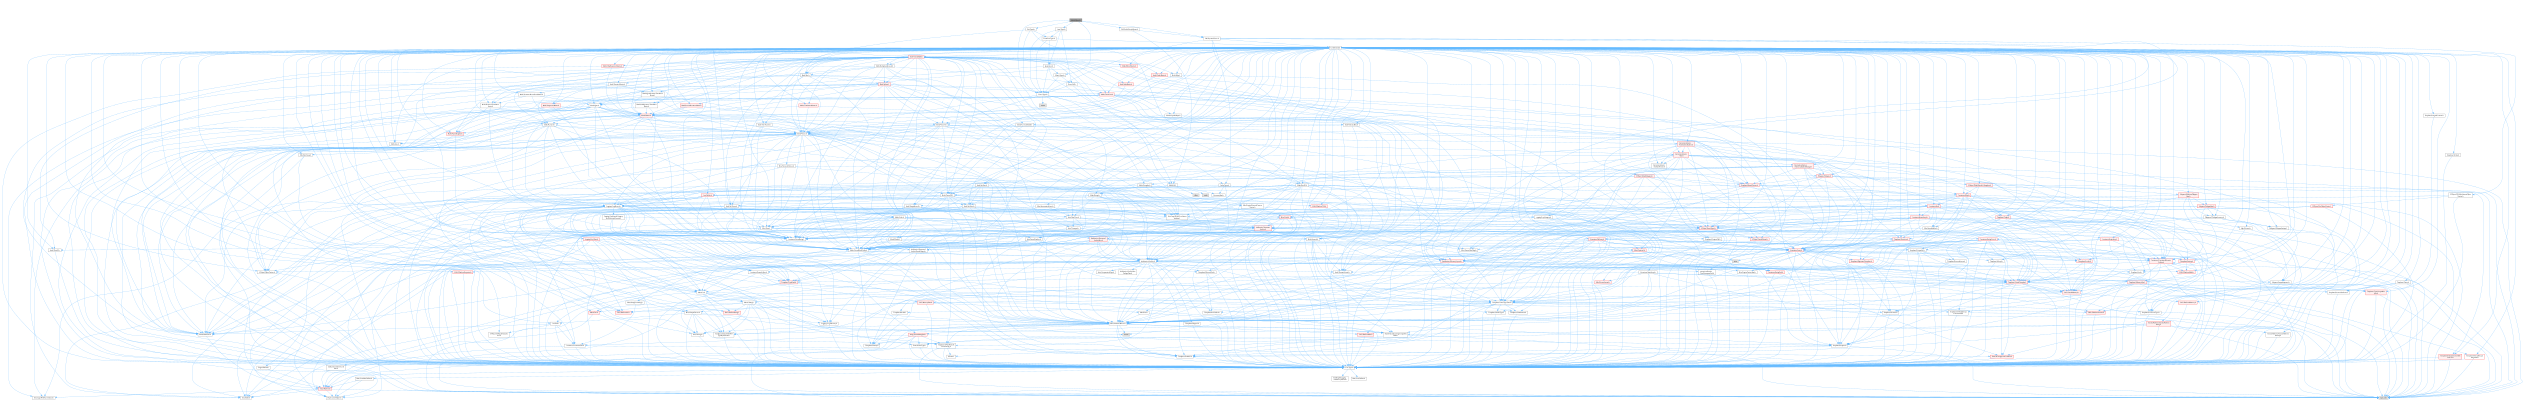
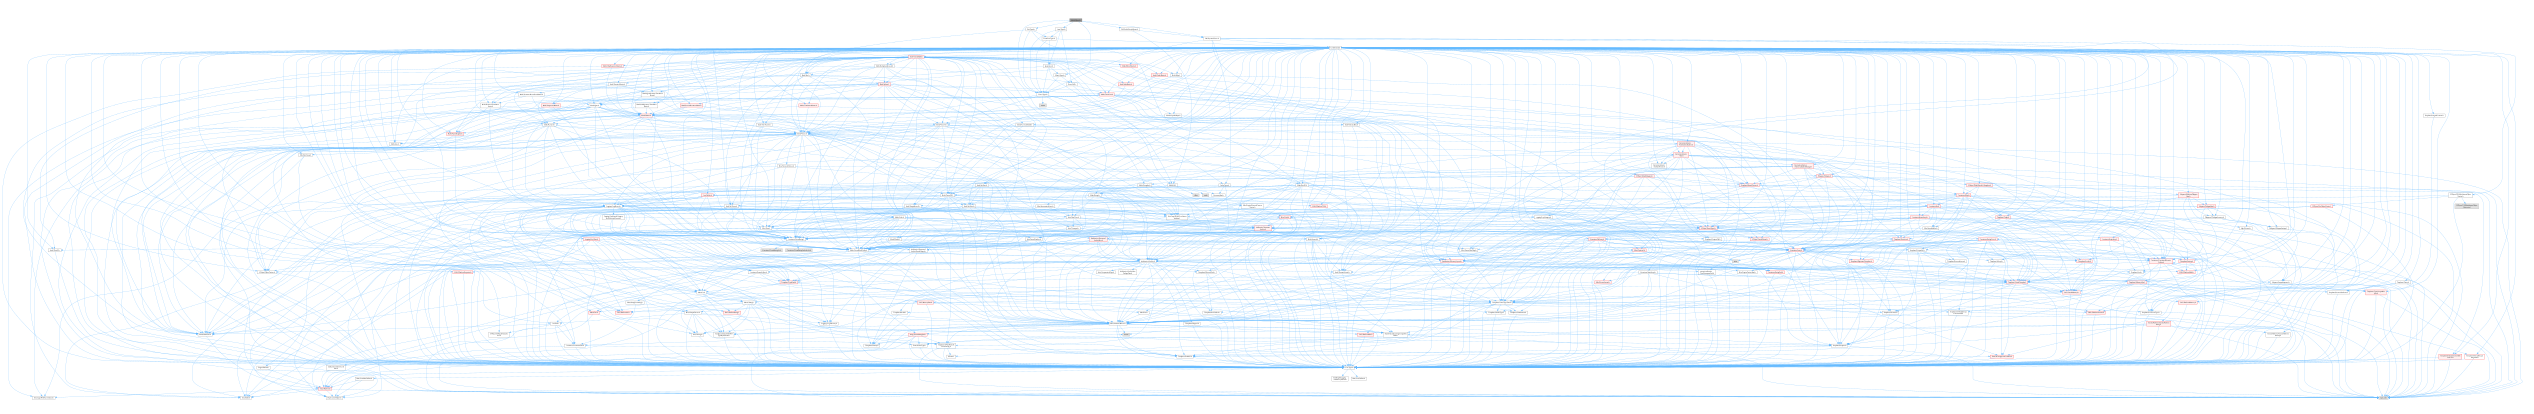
(2453, 155) -> none
none -> (2467, 206)
none -> (772, 250)
none -> (799, 250)
